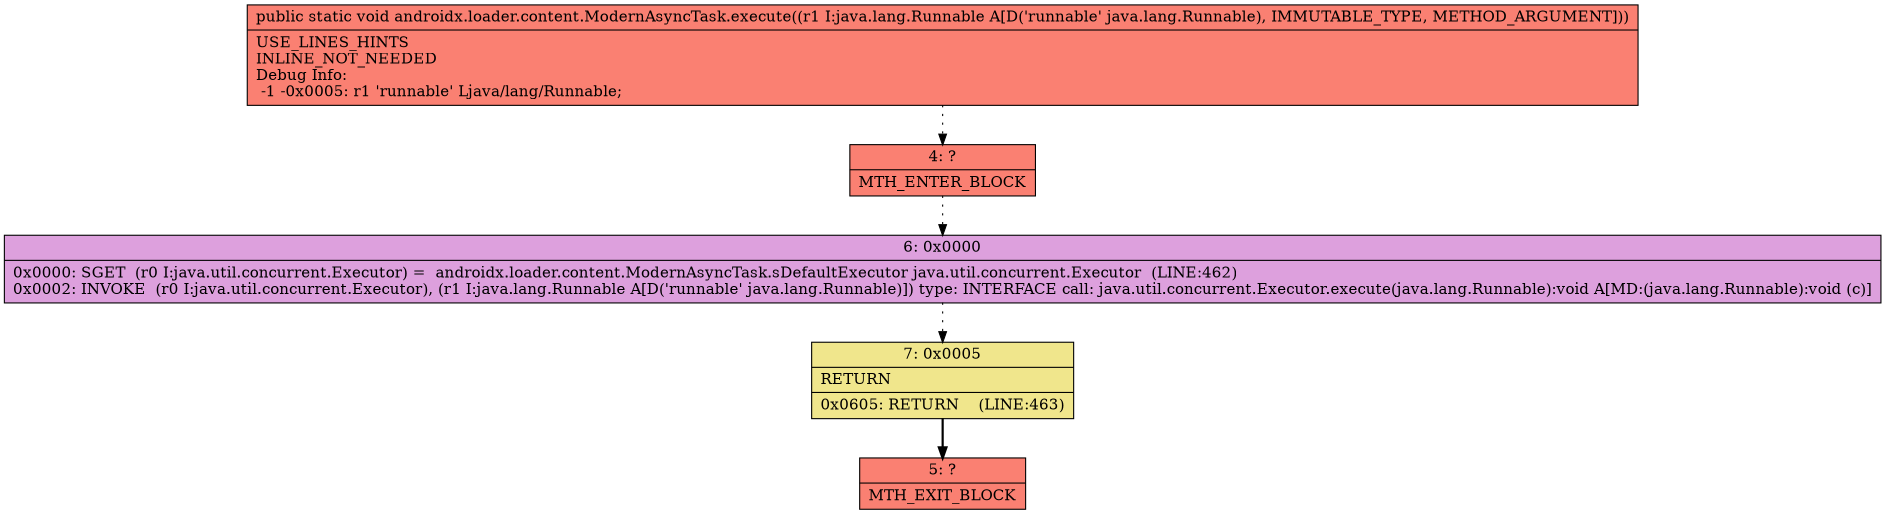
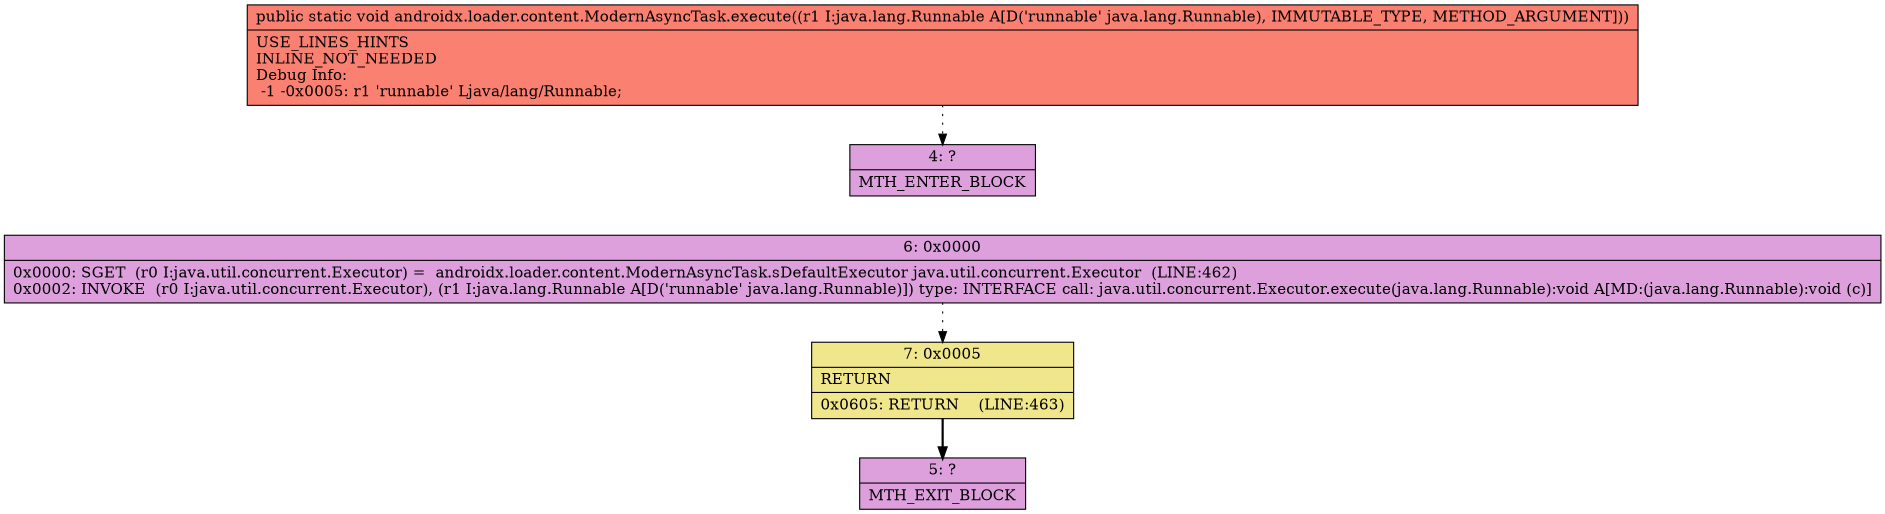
(943, 170) -> (943, 170)
(943, 210) -> none
(943, 484) -> (943, 484)
